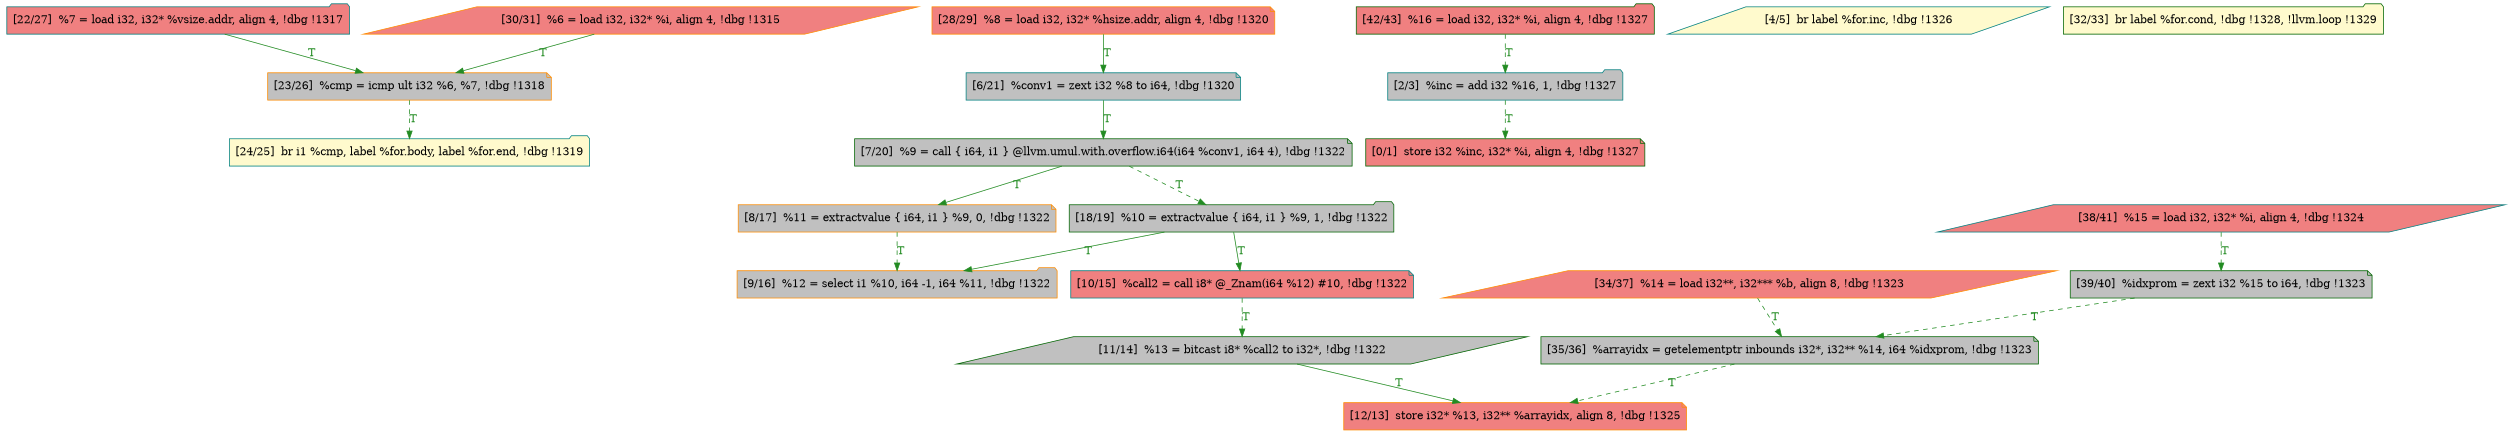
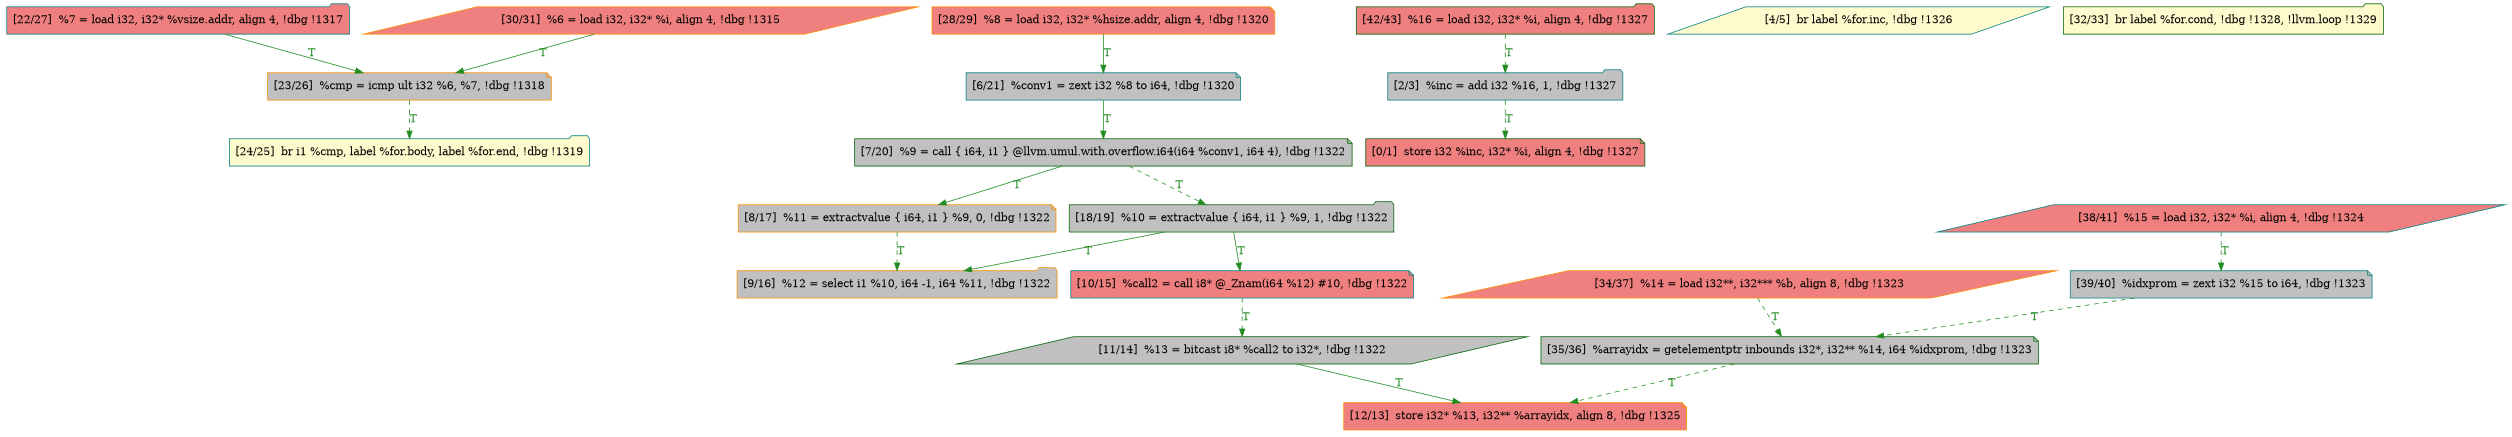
(2221, 284) -> (2221, 284)
